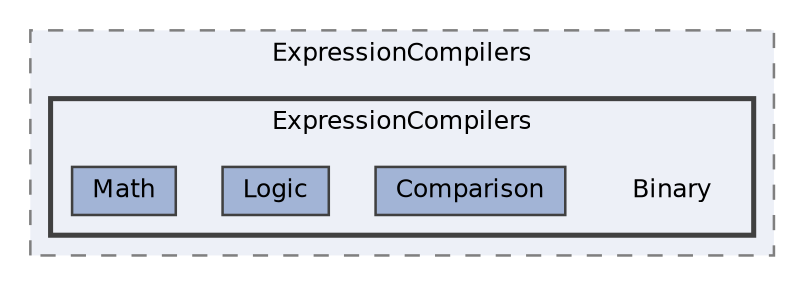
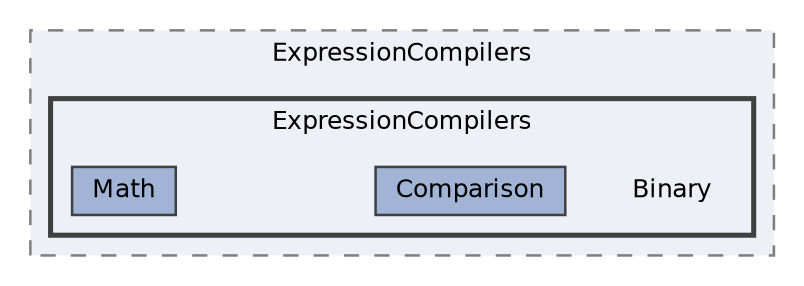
(276, 191) -> none
